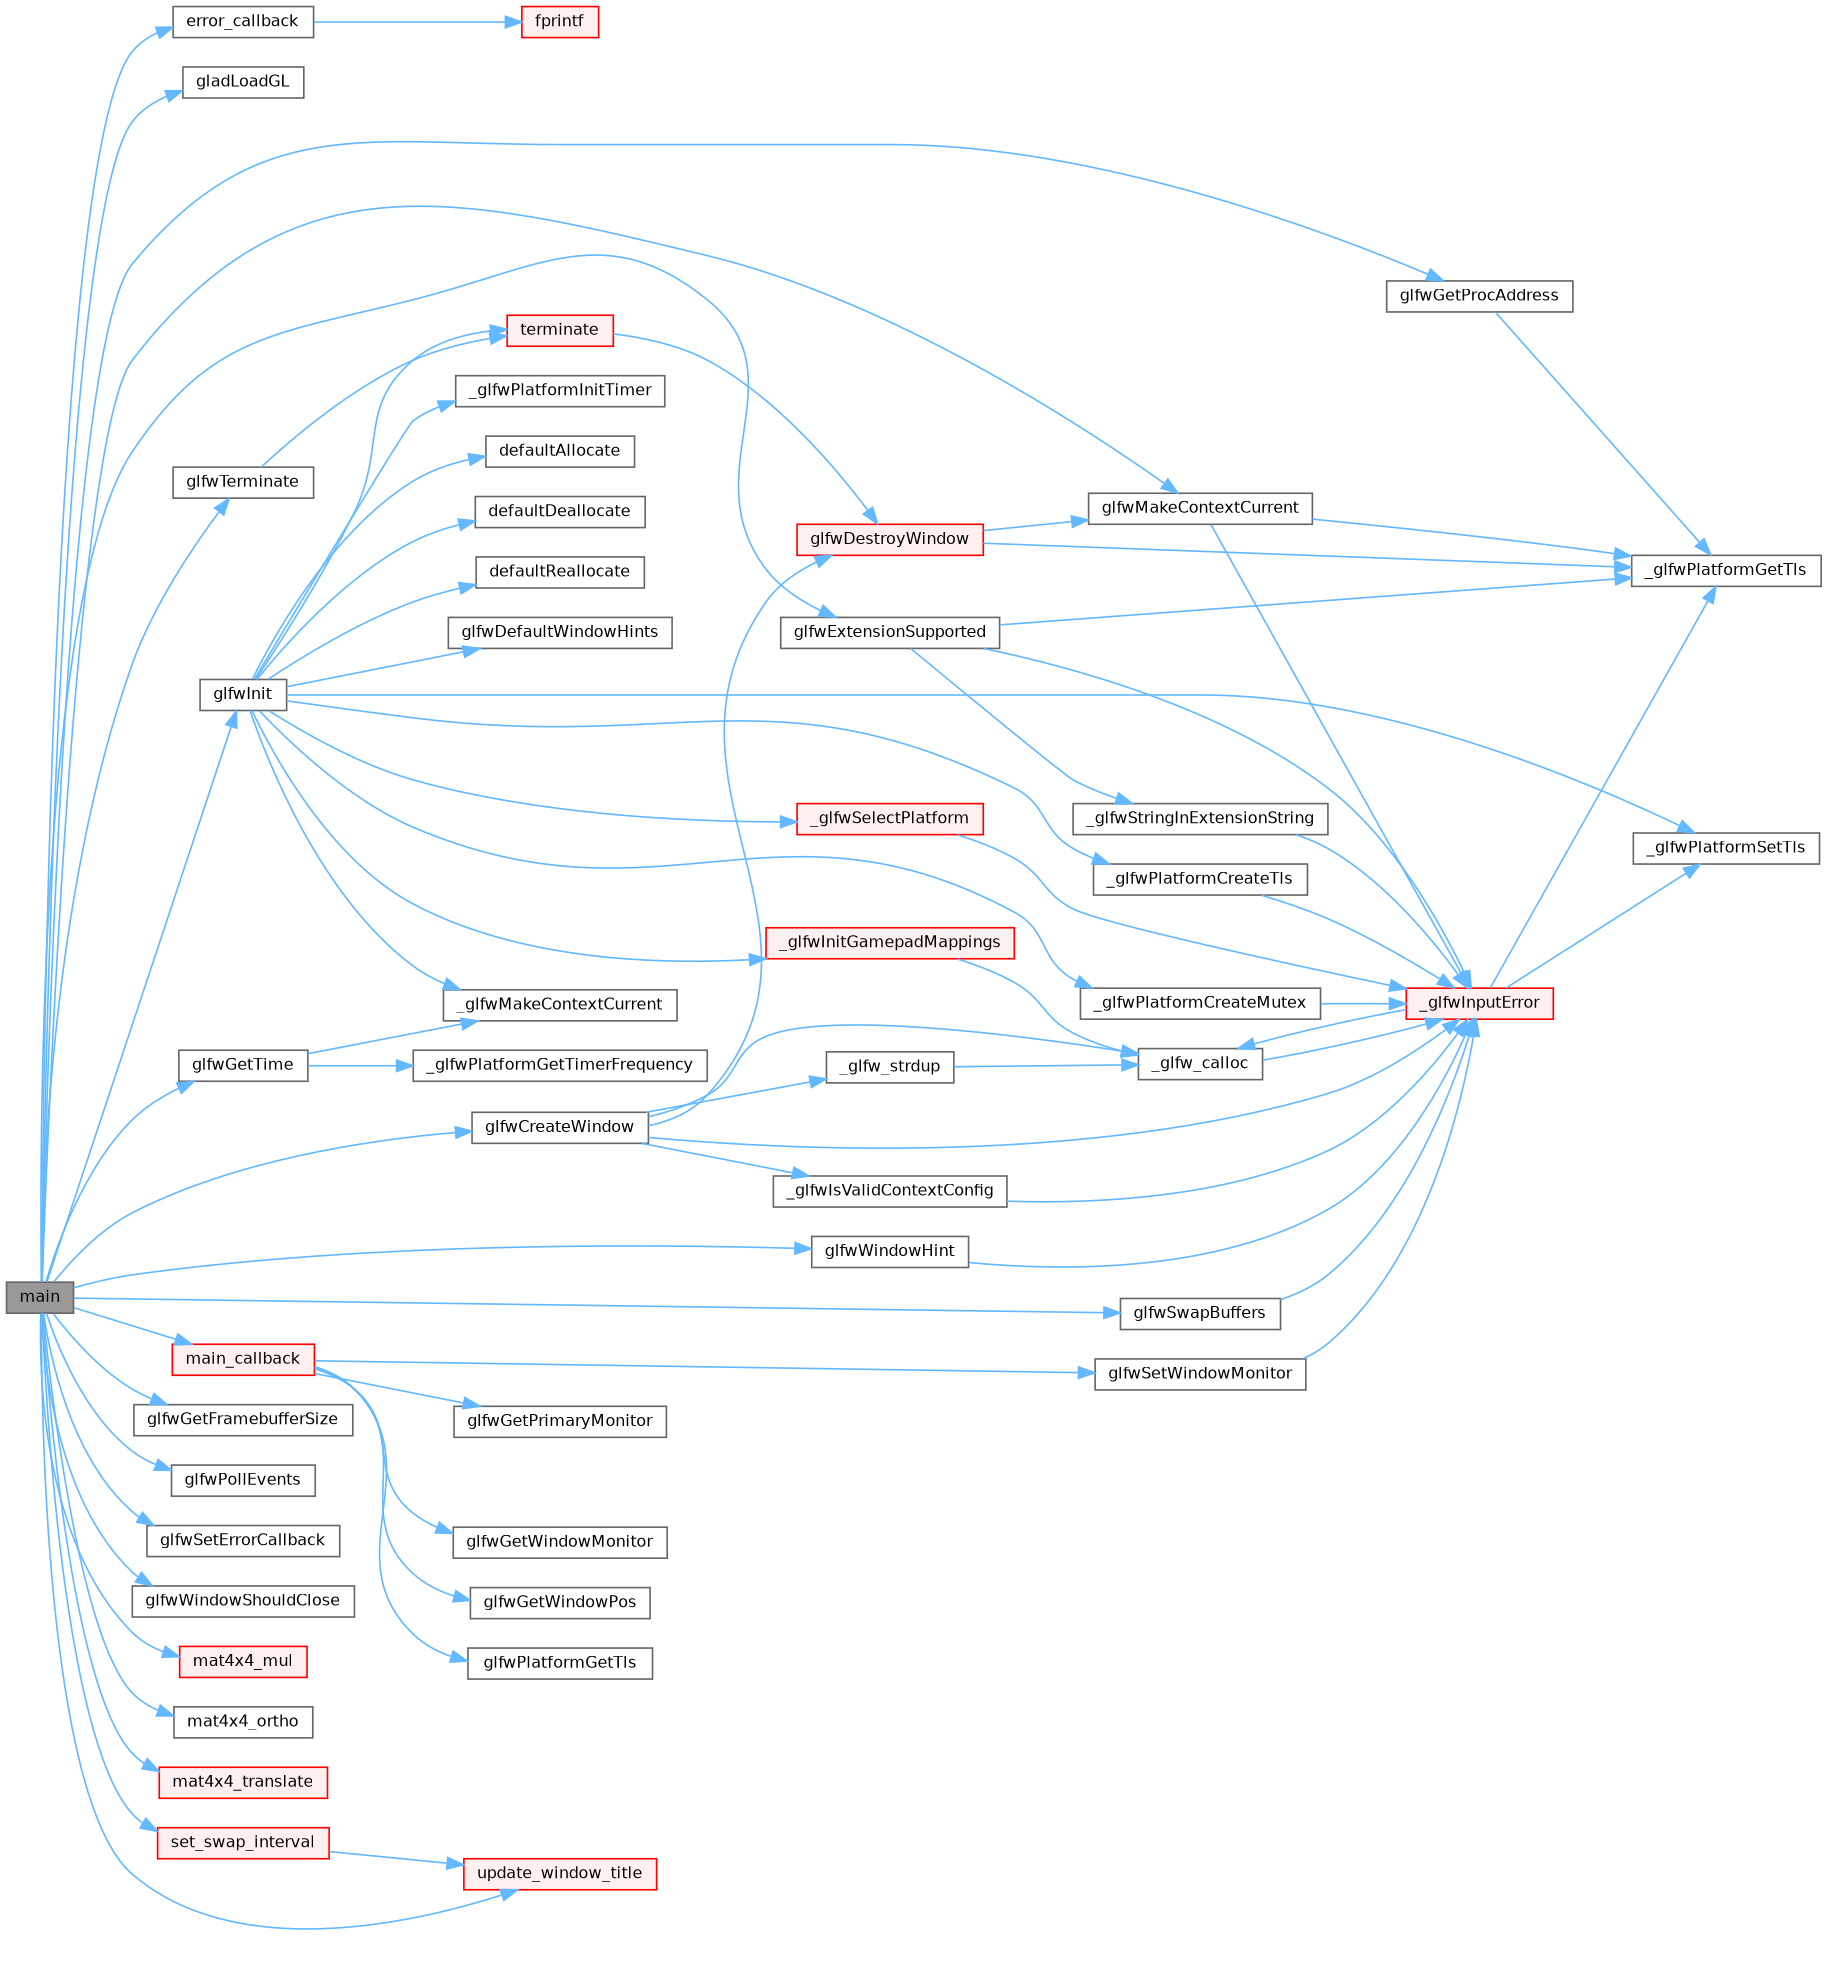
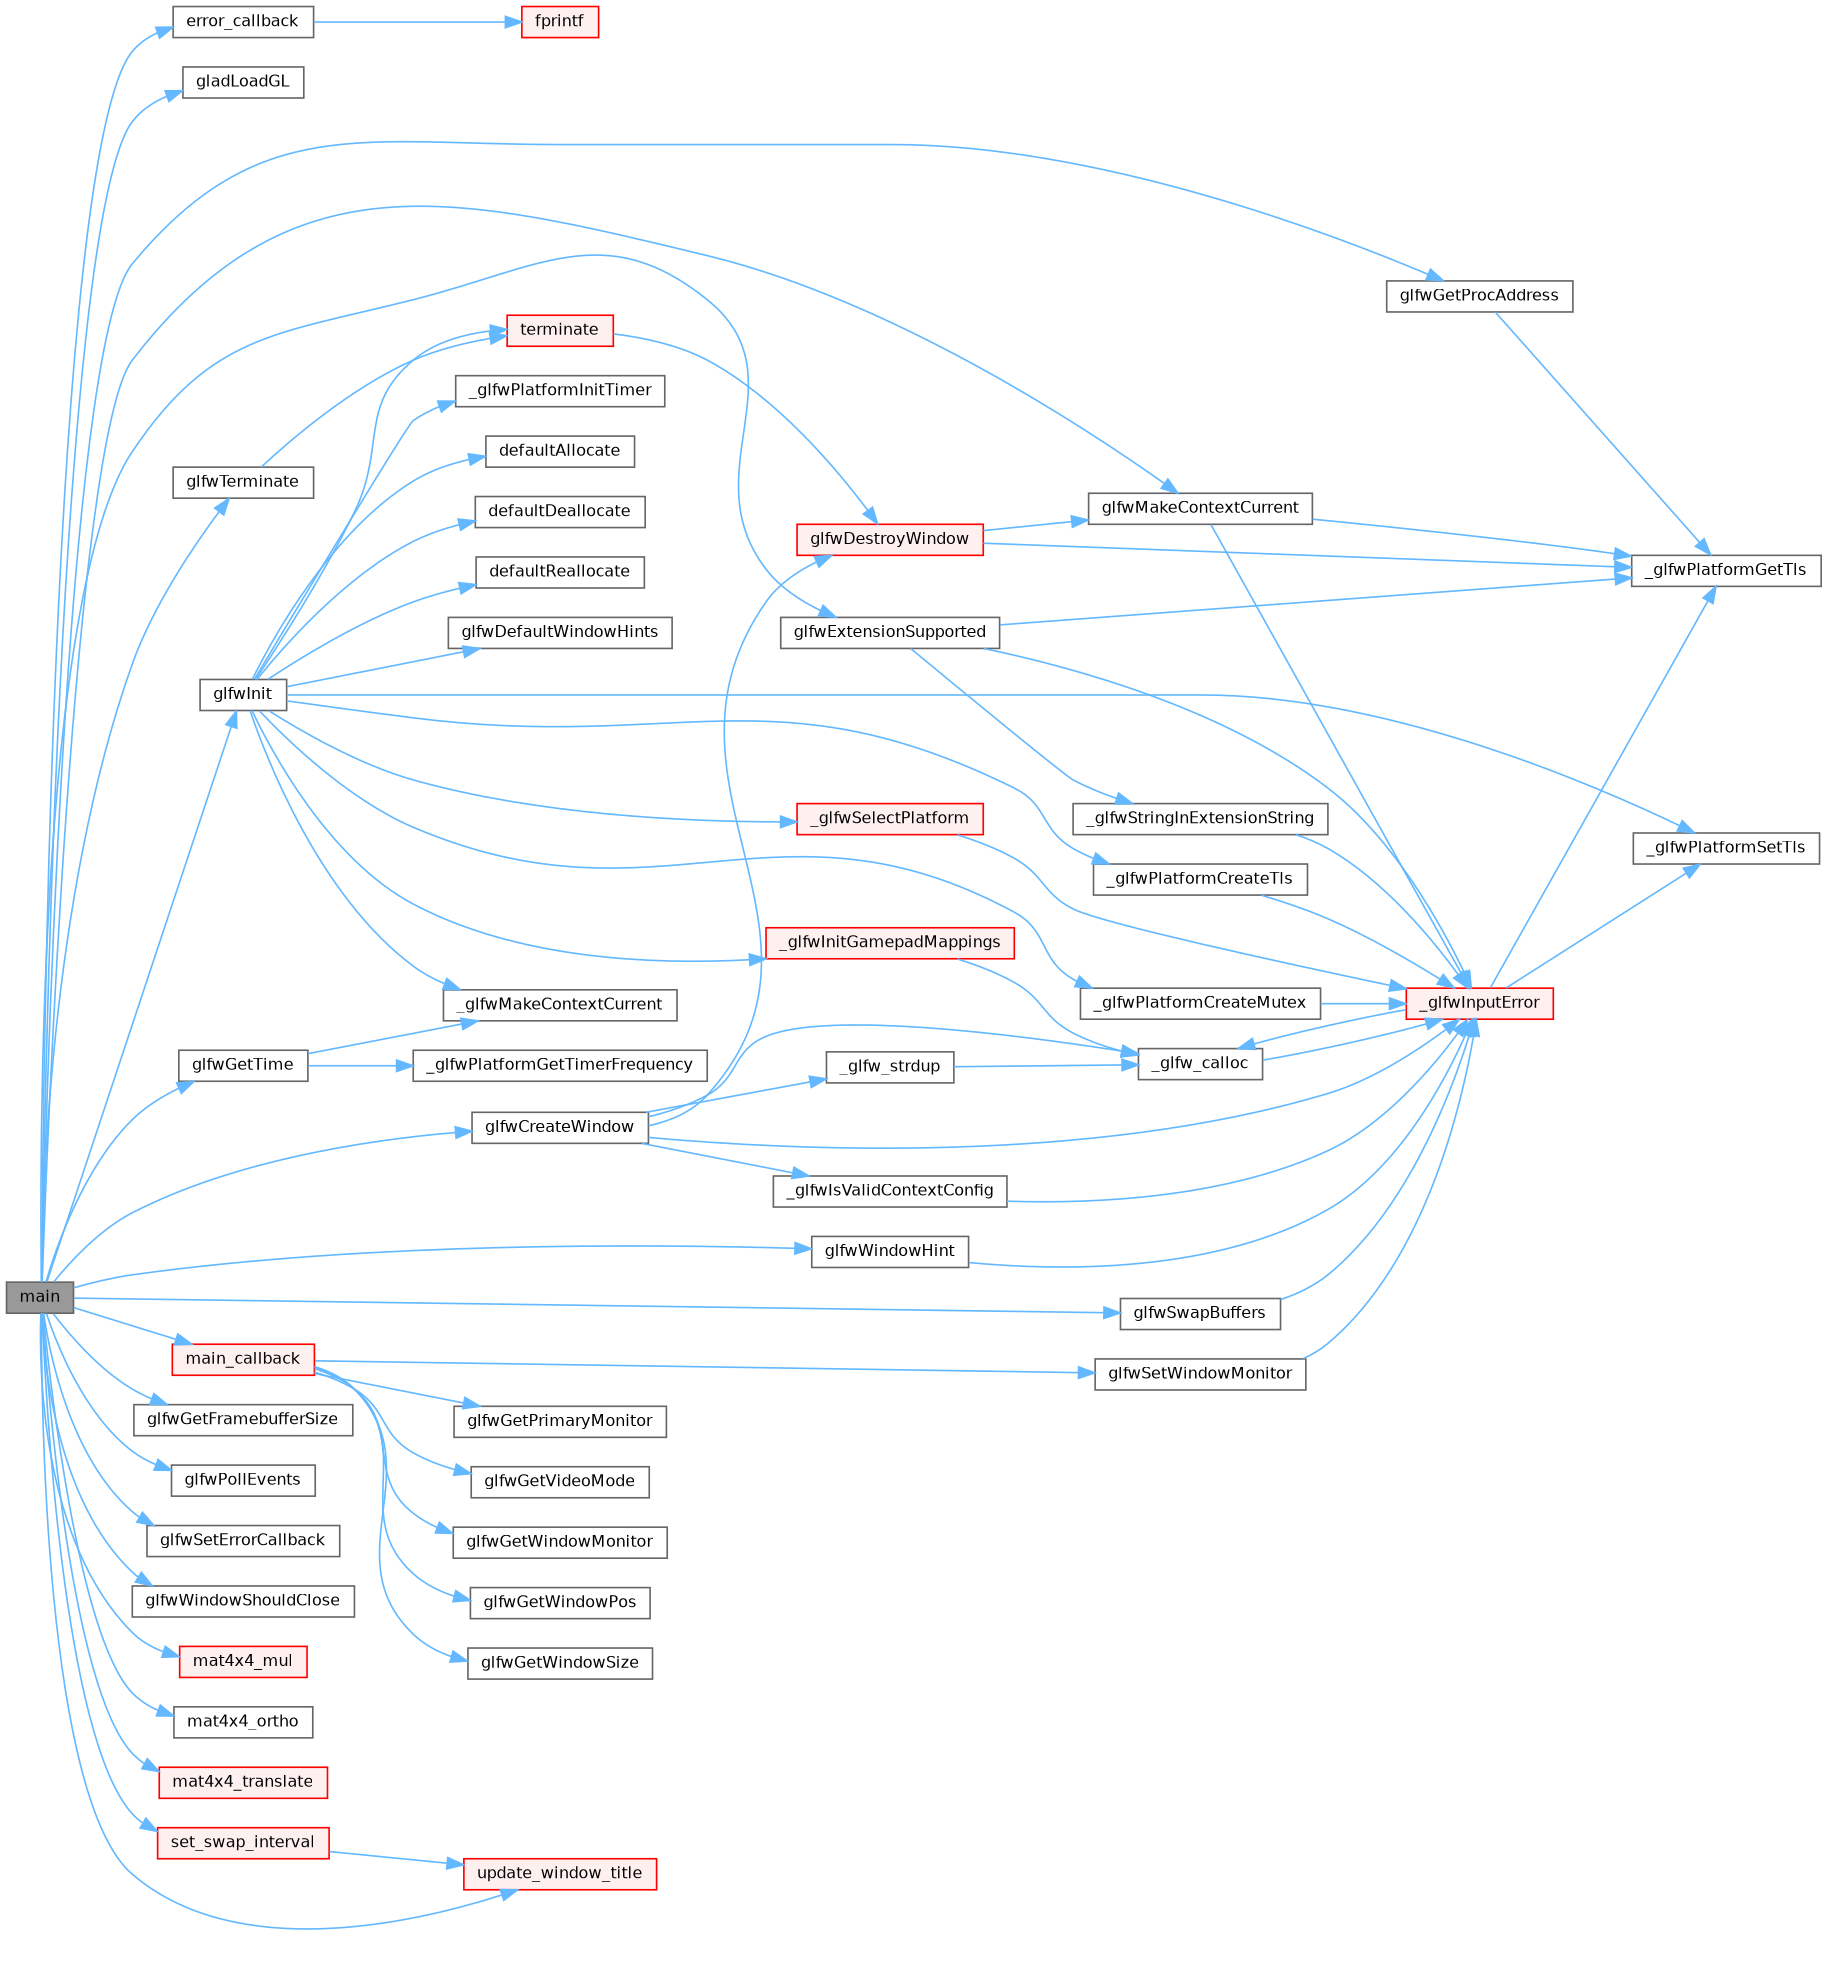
none -> (560, 1482)
(560, 1663) -> (560, 1663)
